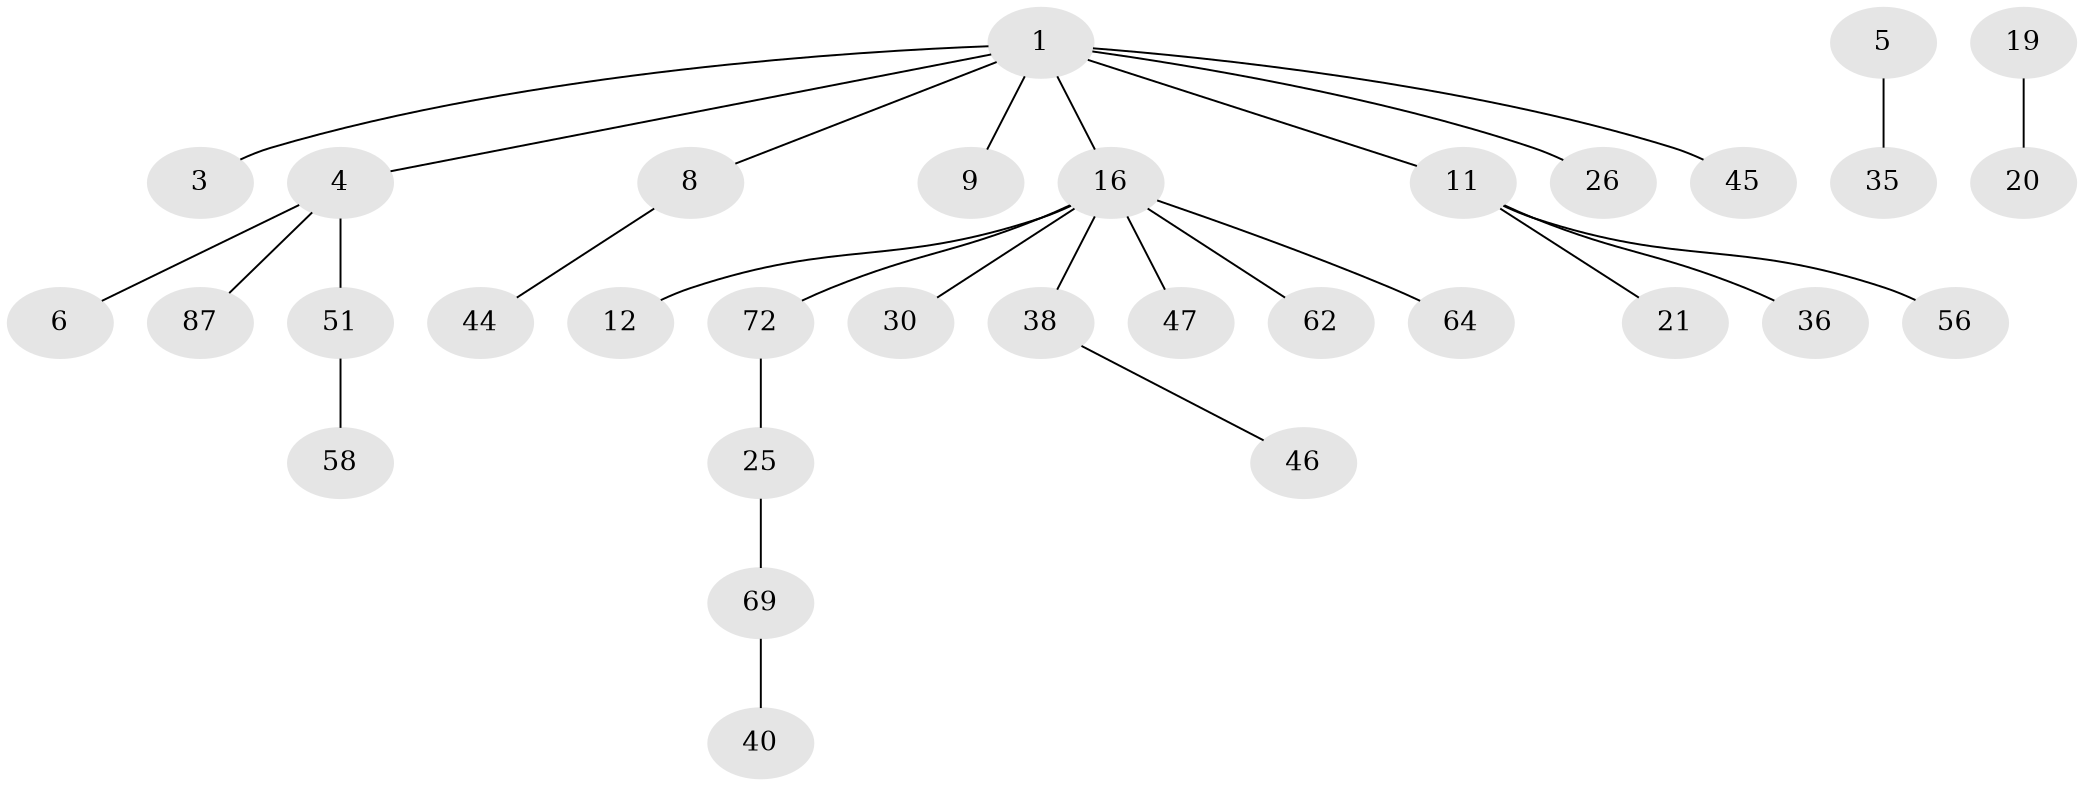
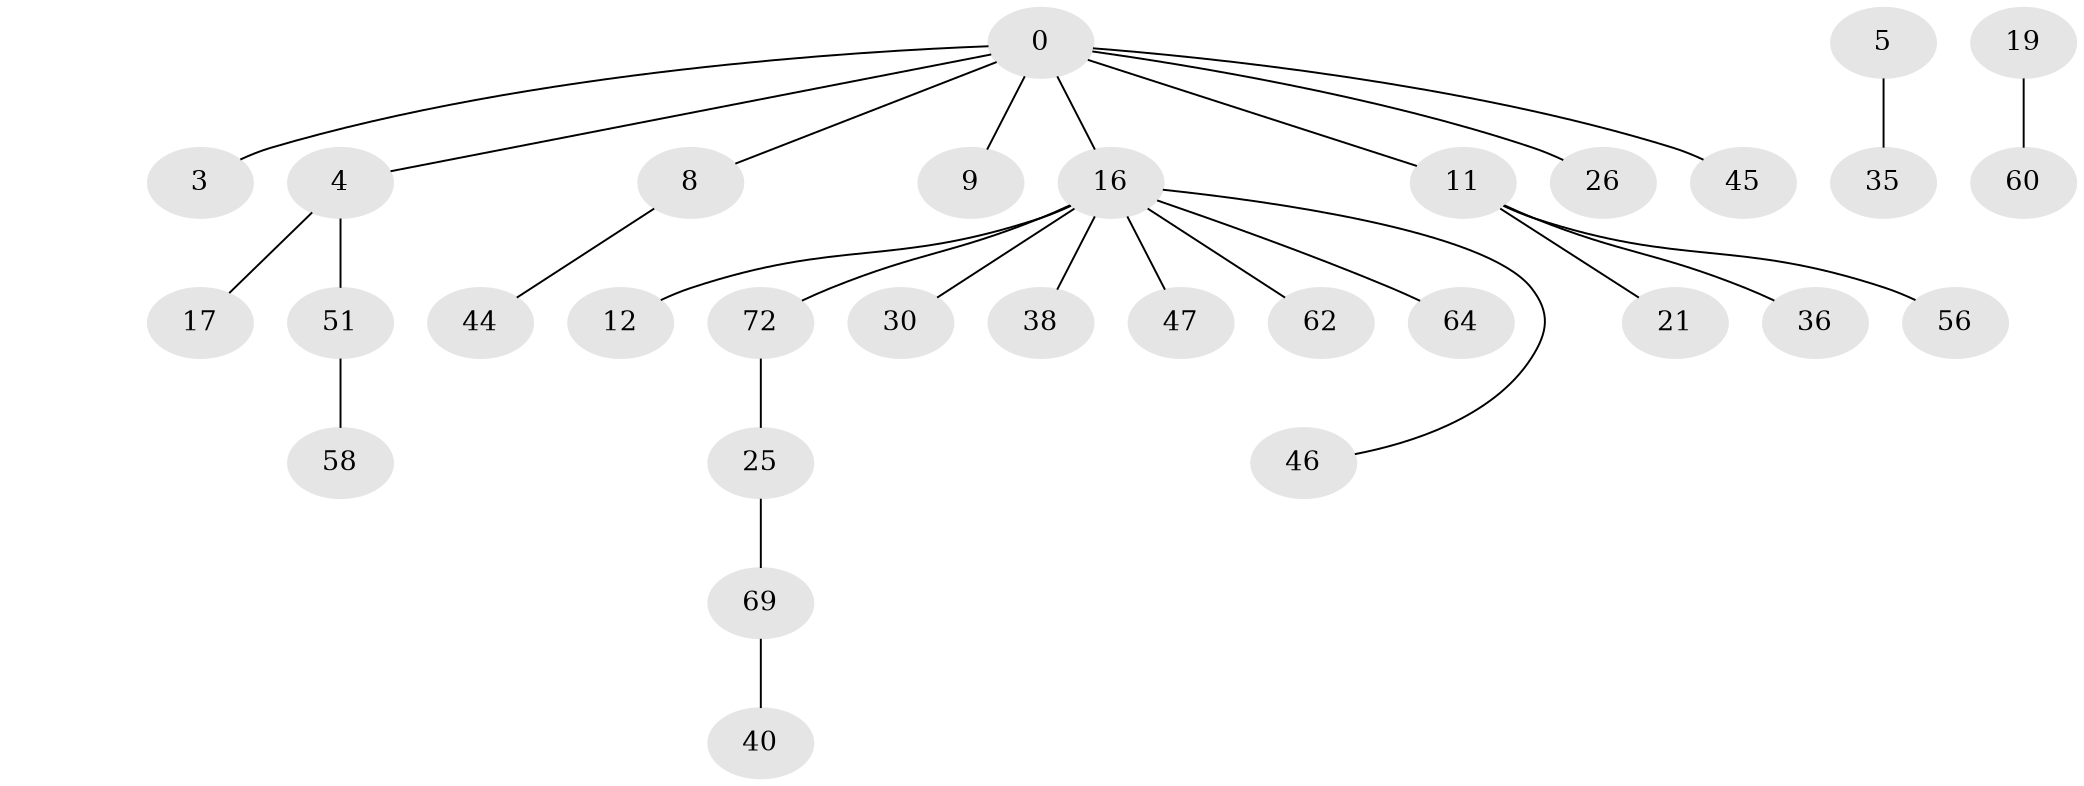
(1041, 43) -> (1041, 43)
(2024, 183) -> (2024, 183)
(60, 323) -> none
(200, 323) -> (200, 323)
(1173, 393) -> (1489, 259)
